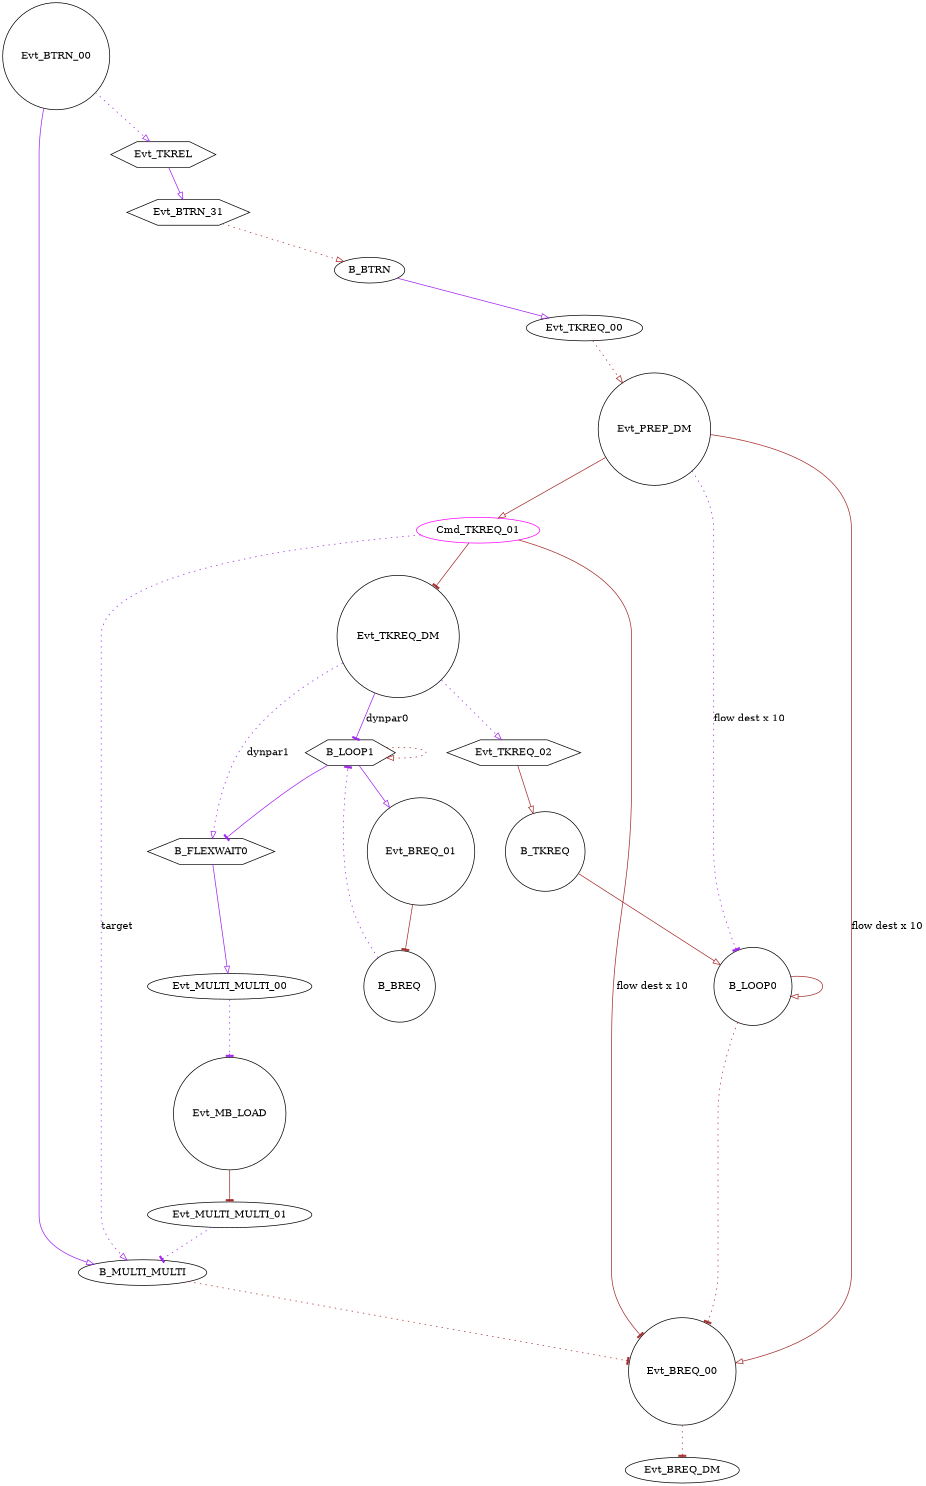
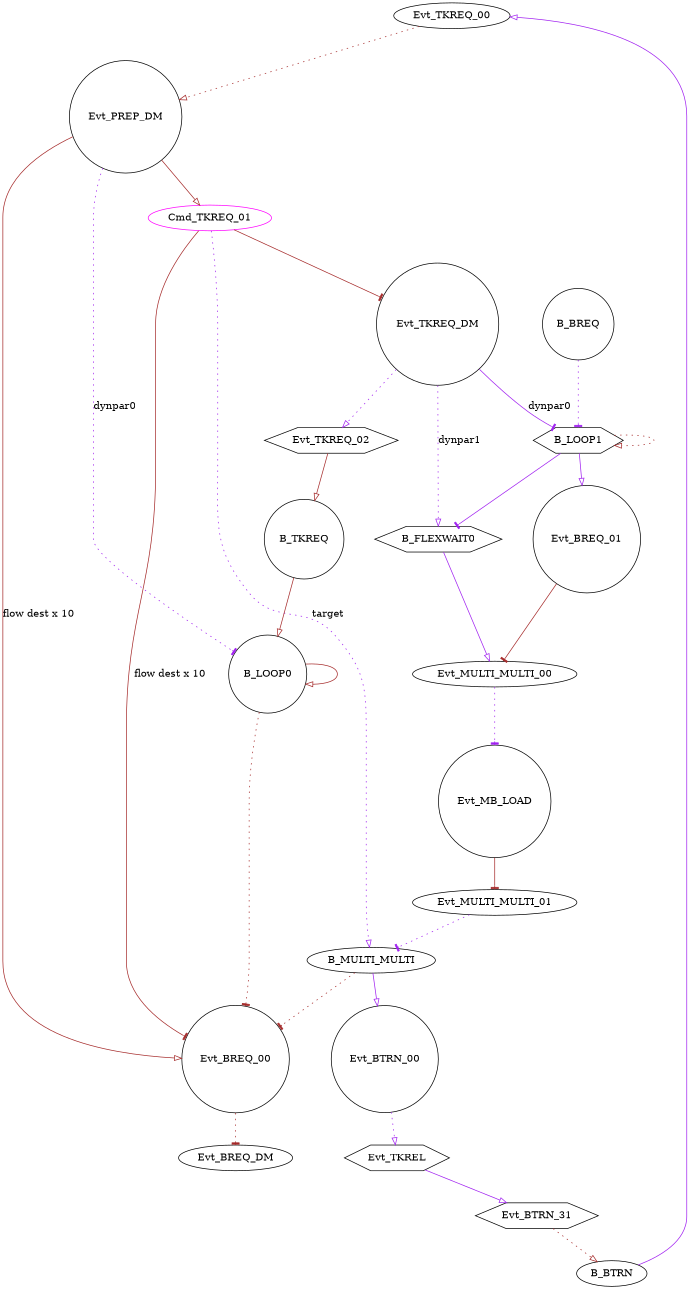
(39, 698) -> (375, 986)
(749, 719) -> (115, 406)
(409, 926) -> (531, 621)
